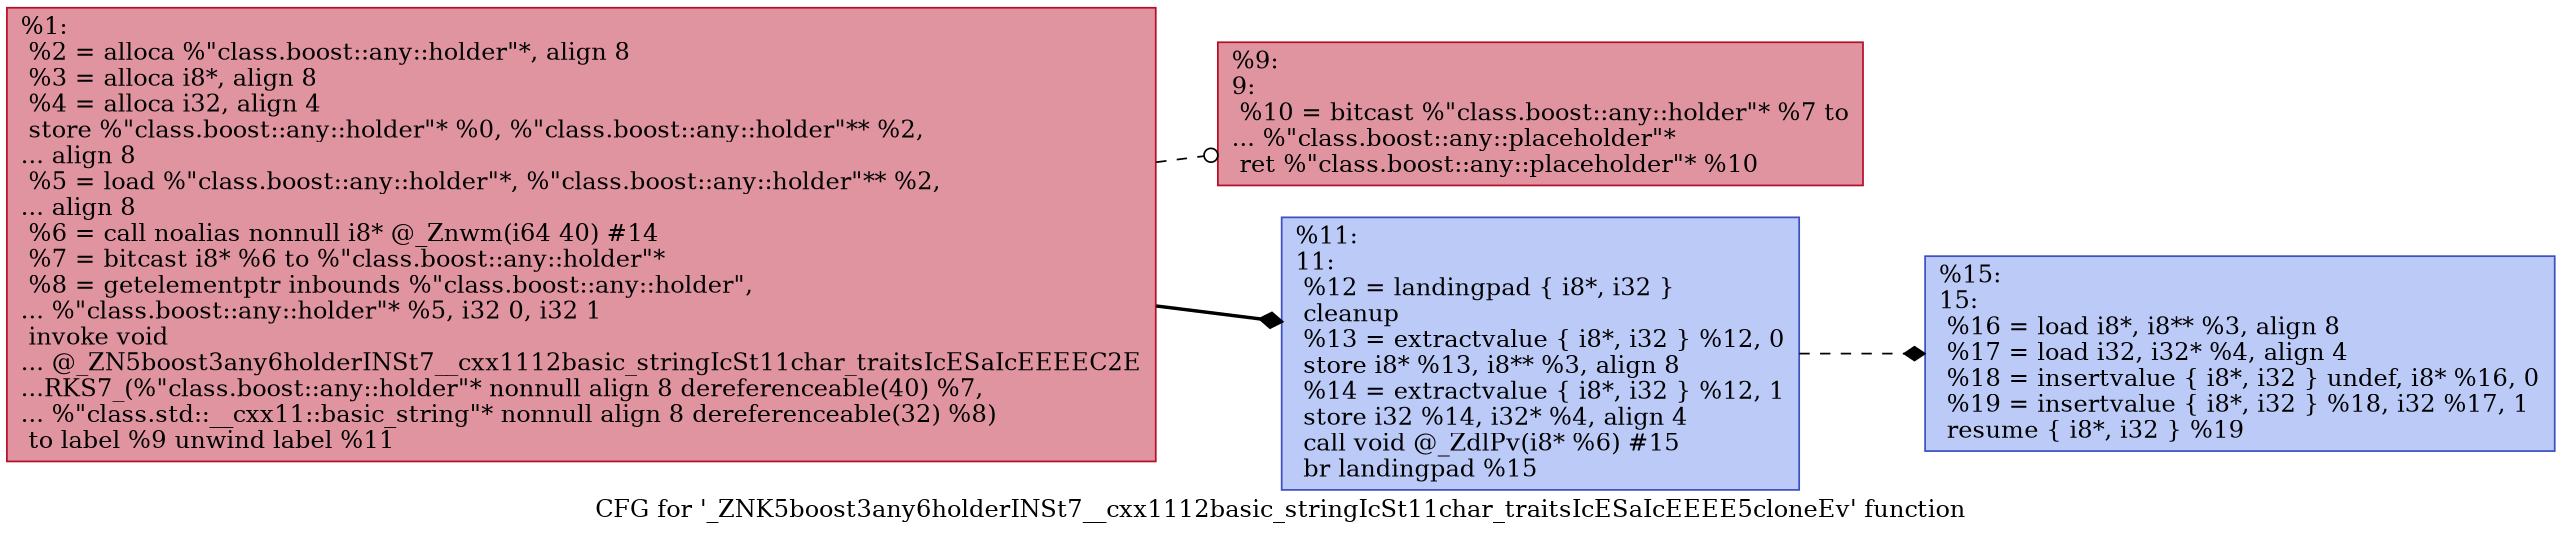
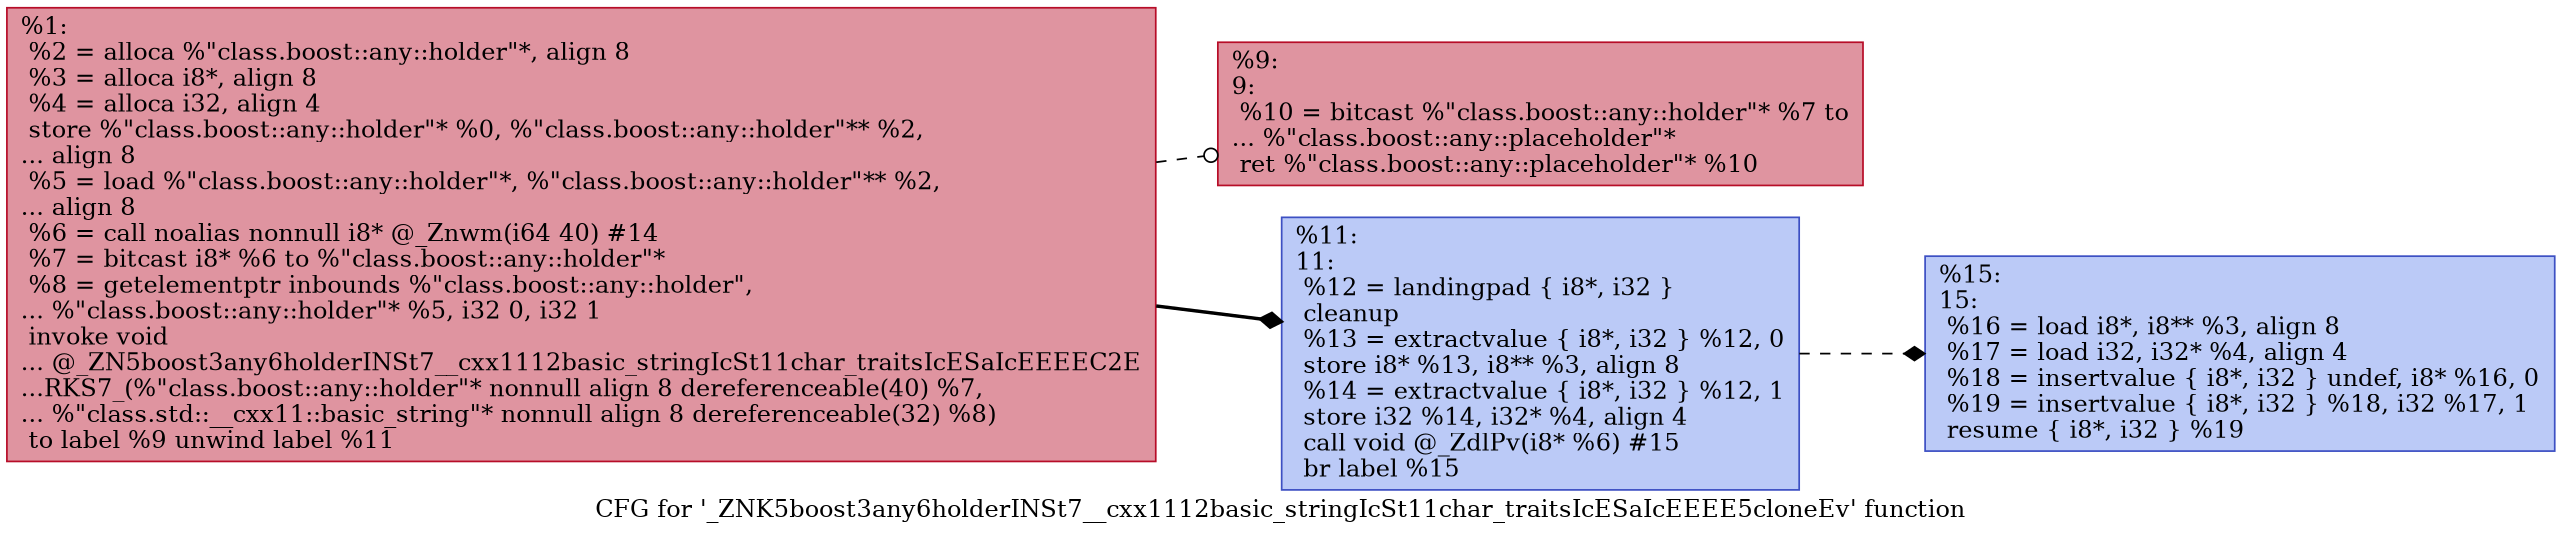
(1417, 469) -> (1378, 469)
